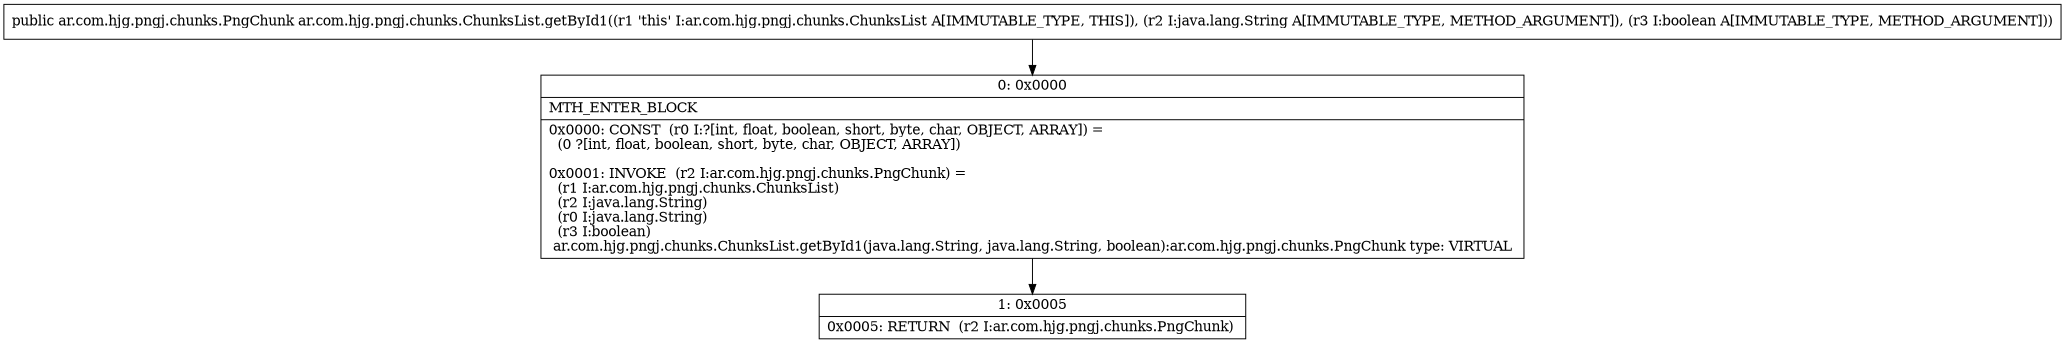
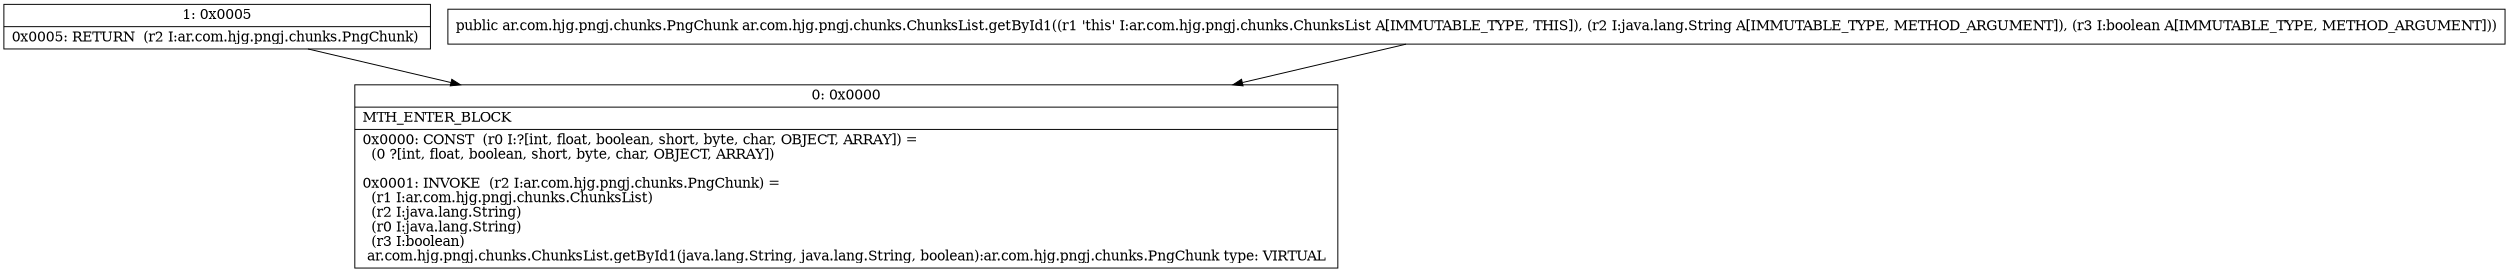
(1032, 271) -> (379, 66)
